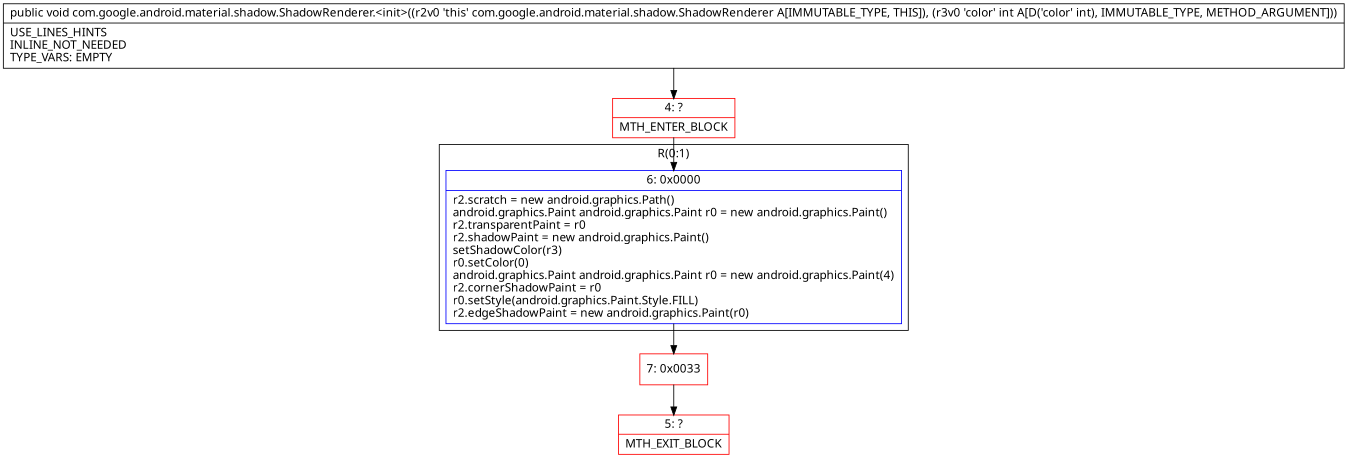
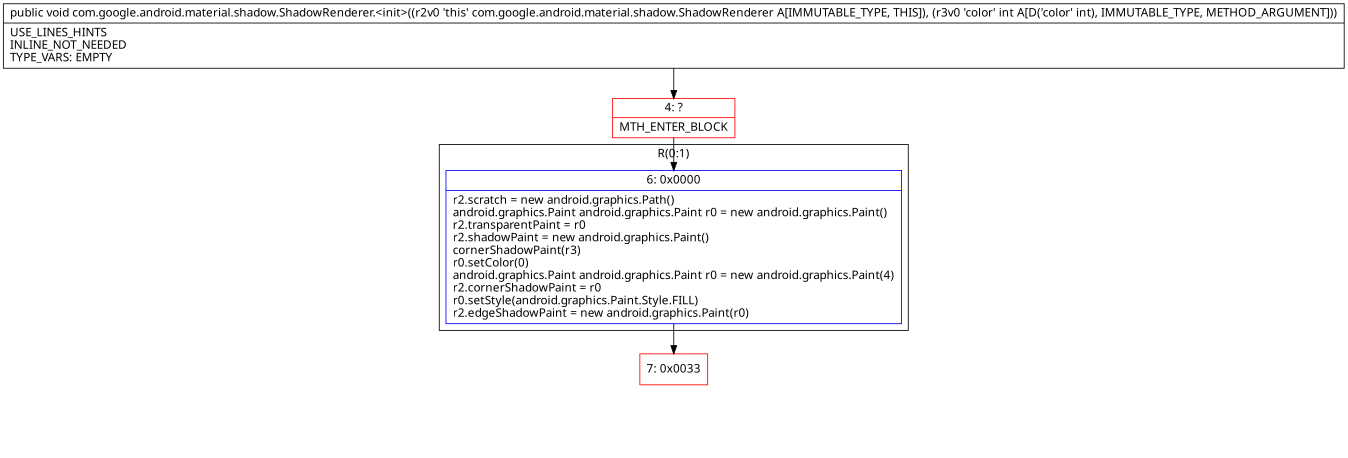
(508, 250) -> (517, 250)
(674, 435) -> none
